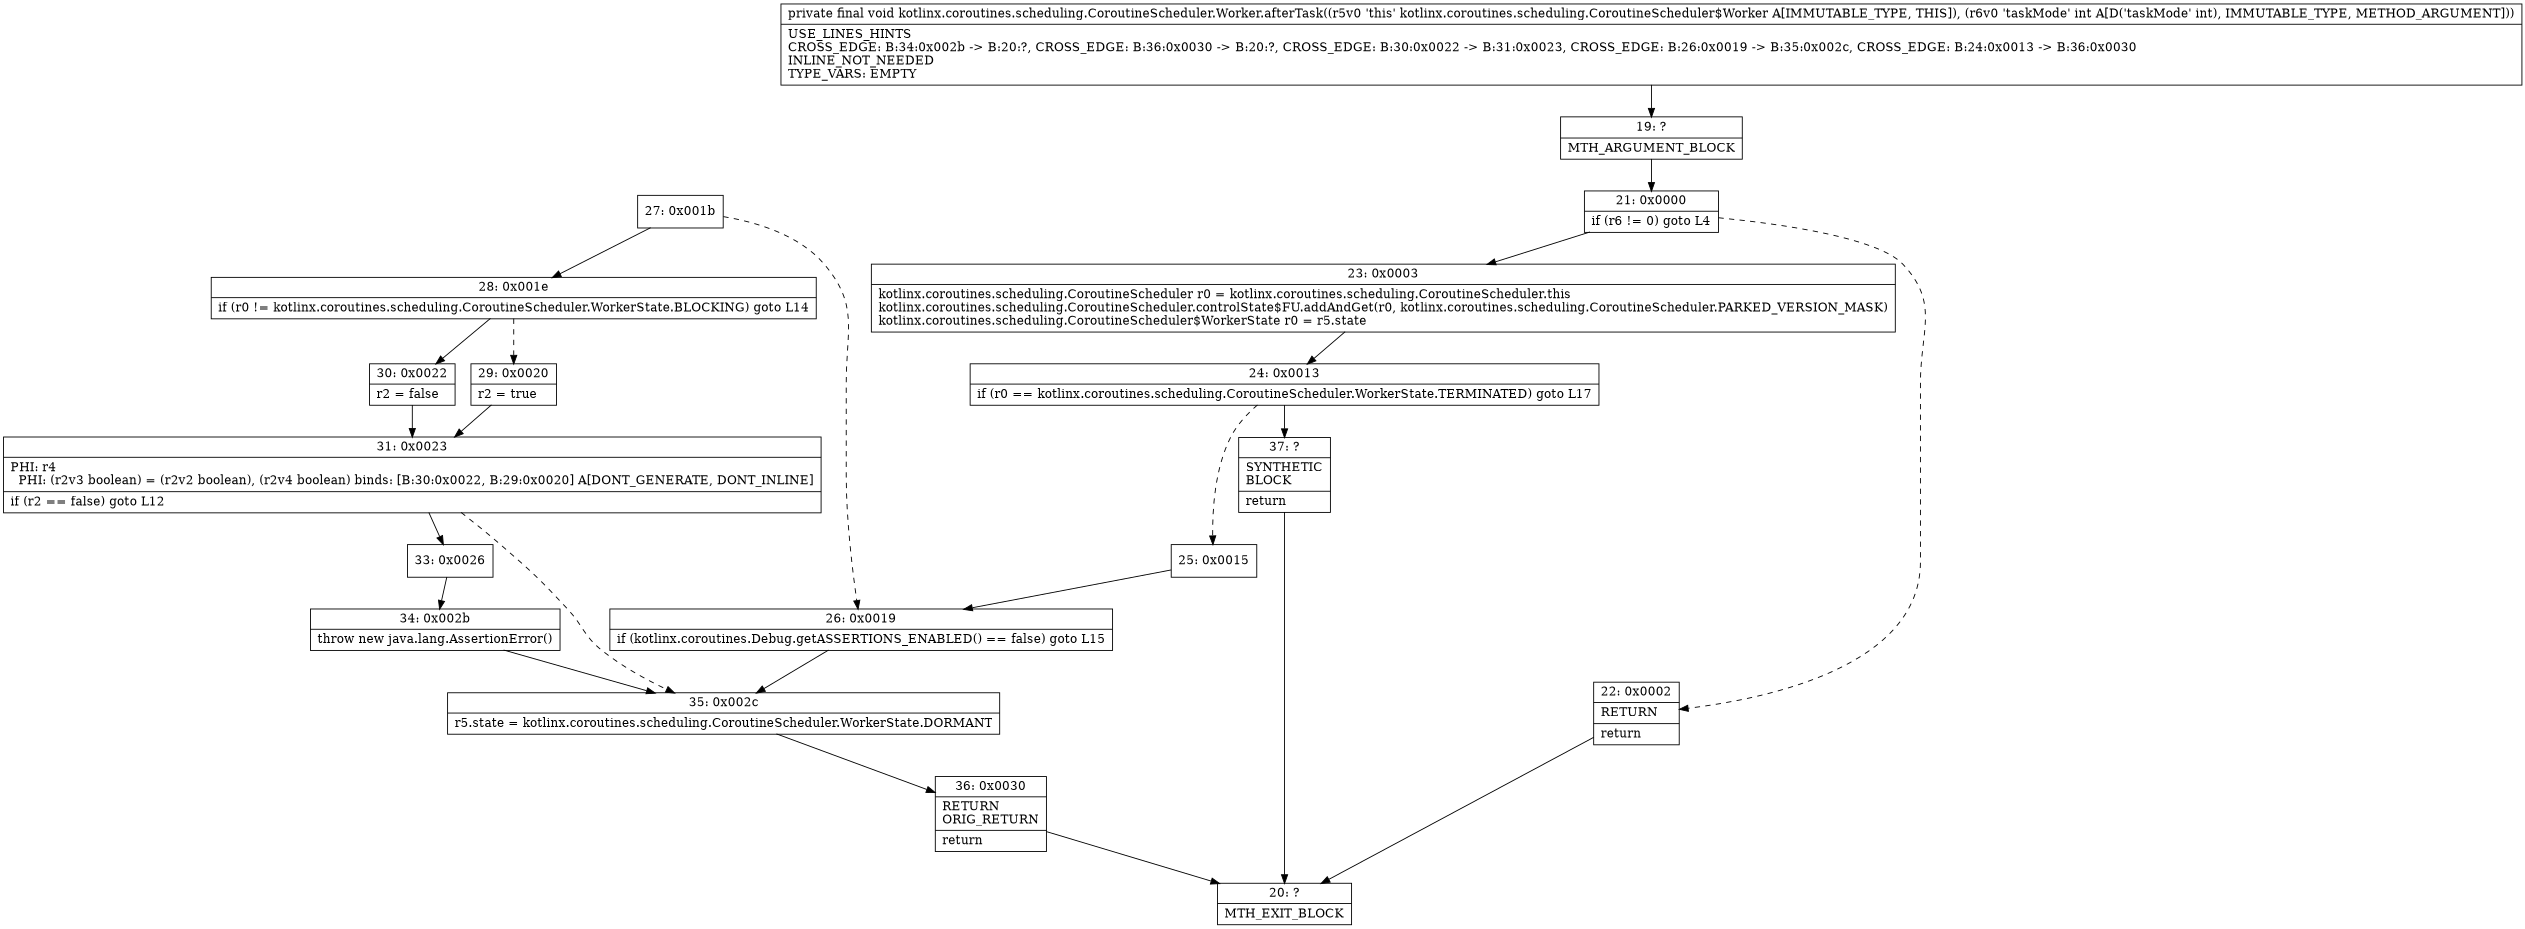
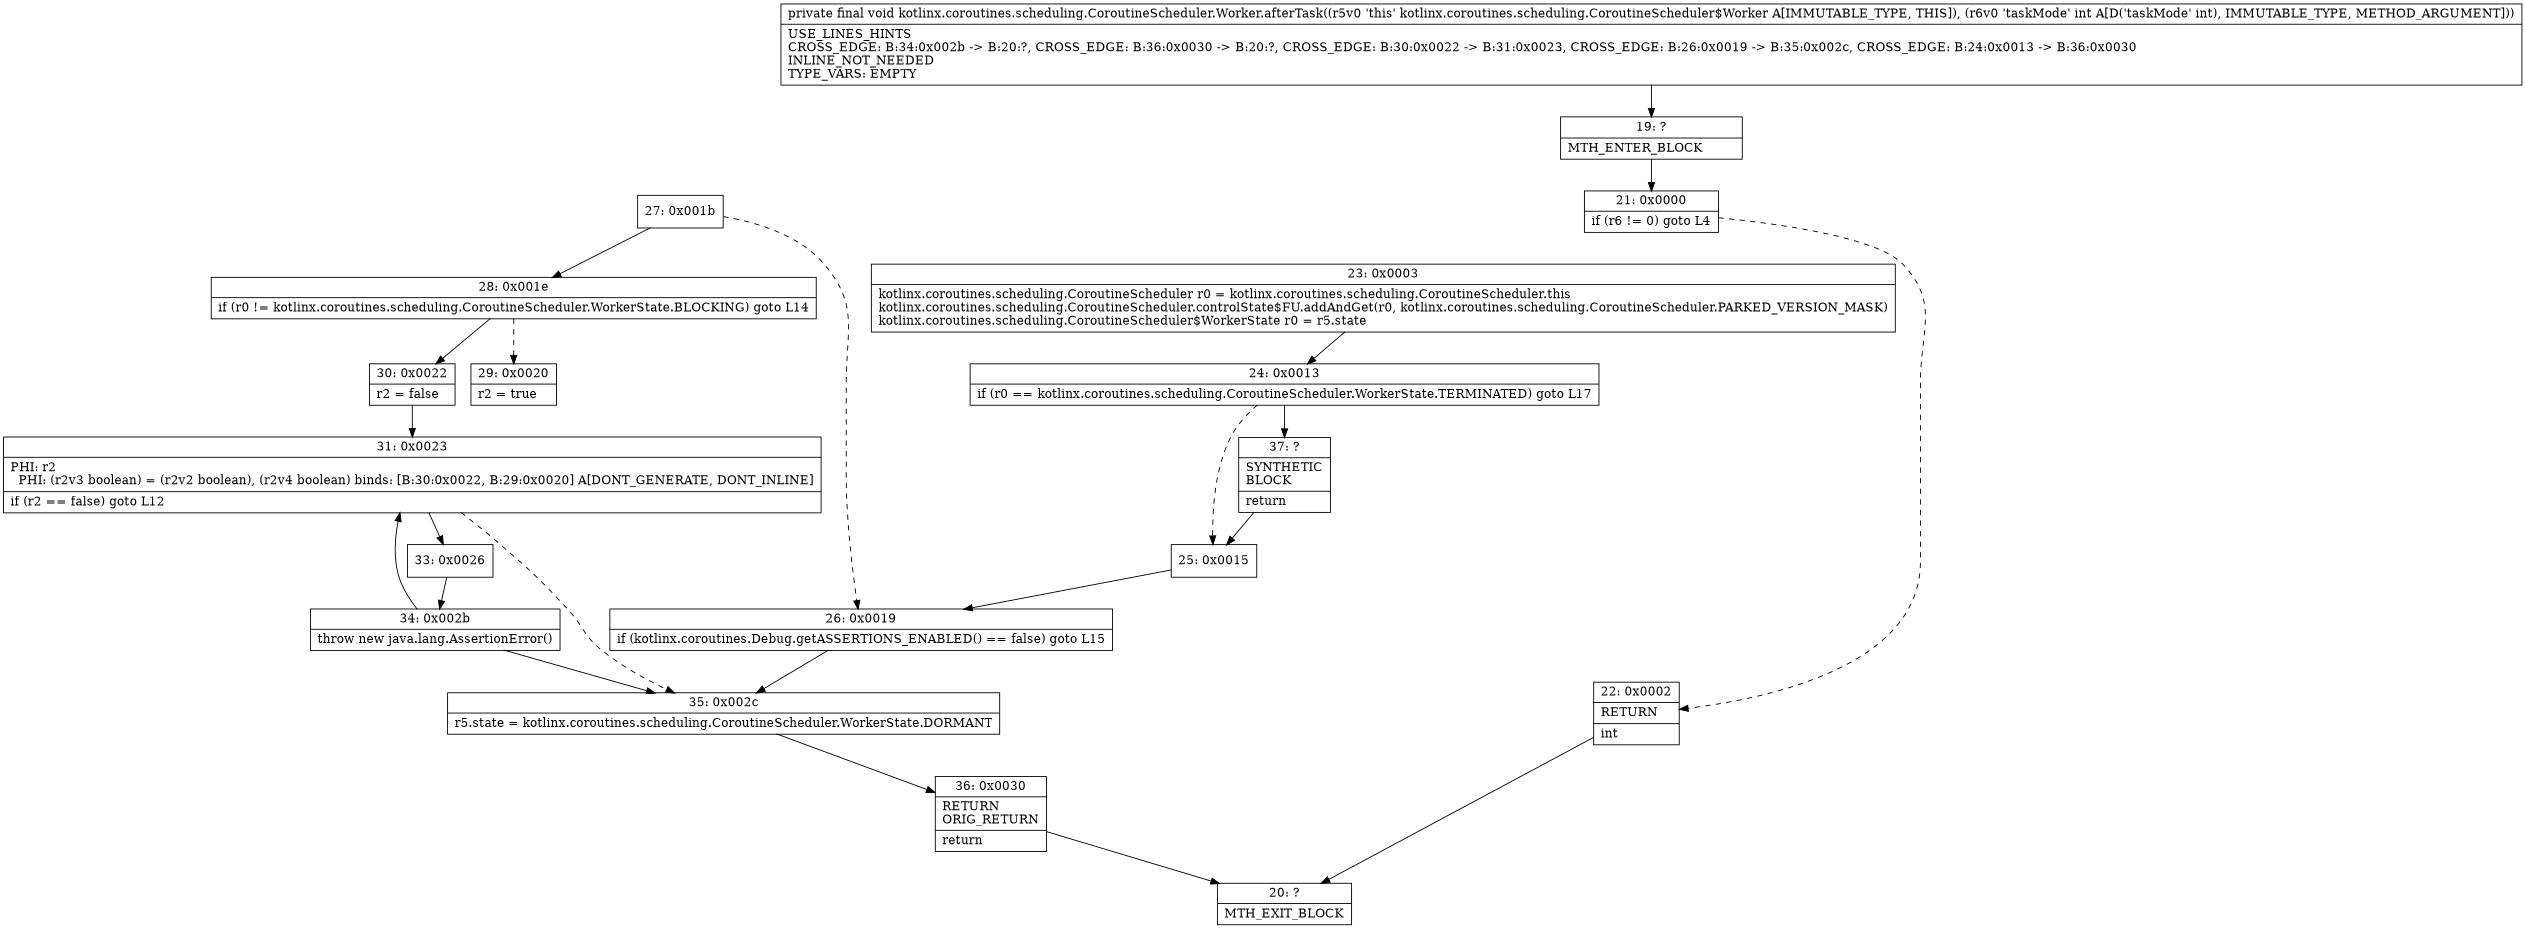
(1651, 148) -> (1636, 148)
(1543, 247) -> none
(476, 418) -> (397, 568)
(36, 467) -> (36, 467)
(1285, 693) -> (1243, 525)
(1621, 734) -> (1610, 734)
